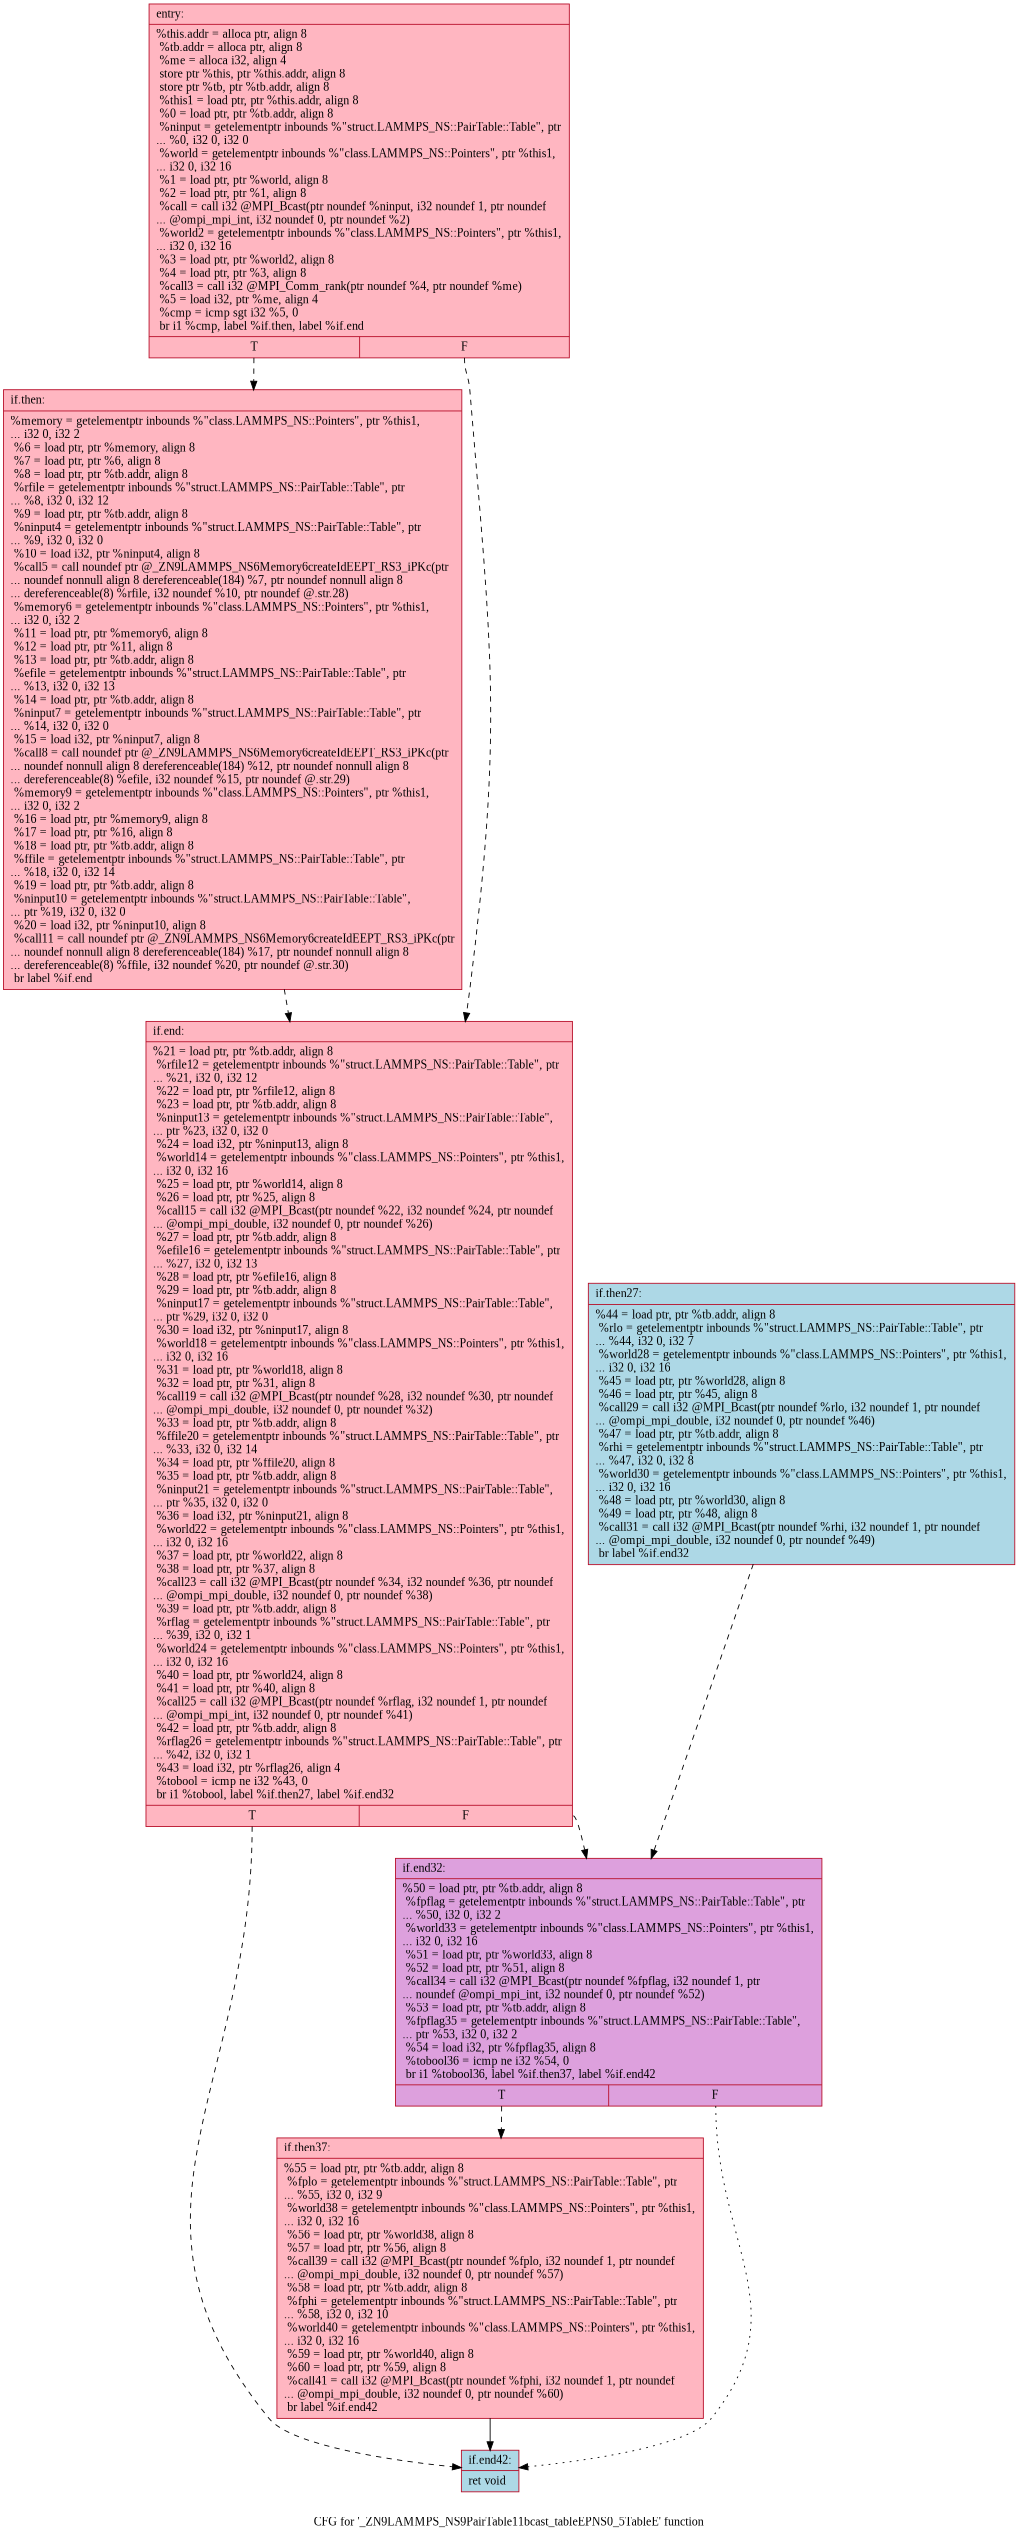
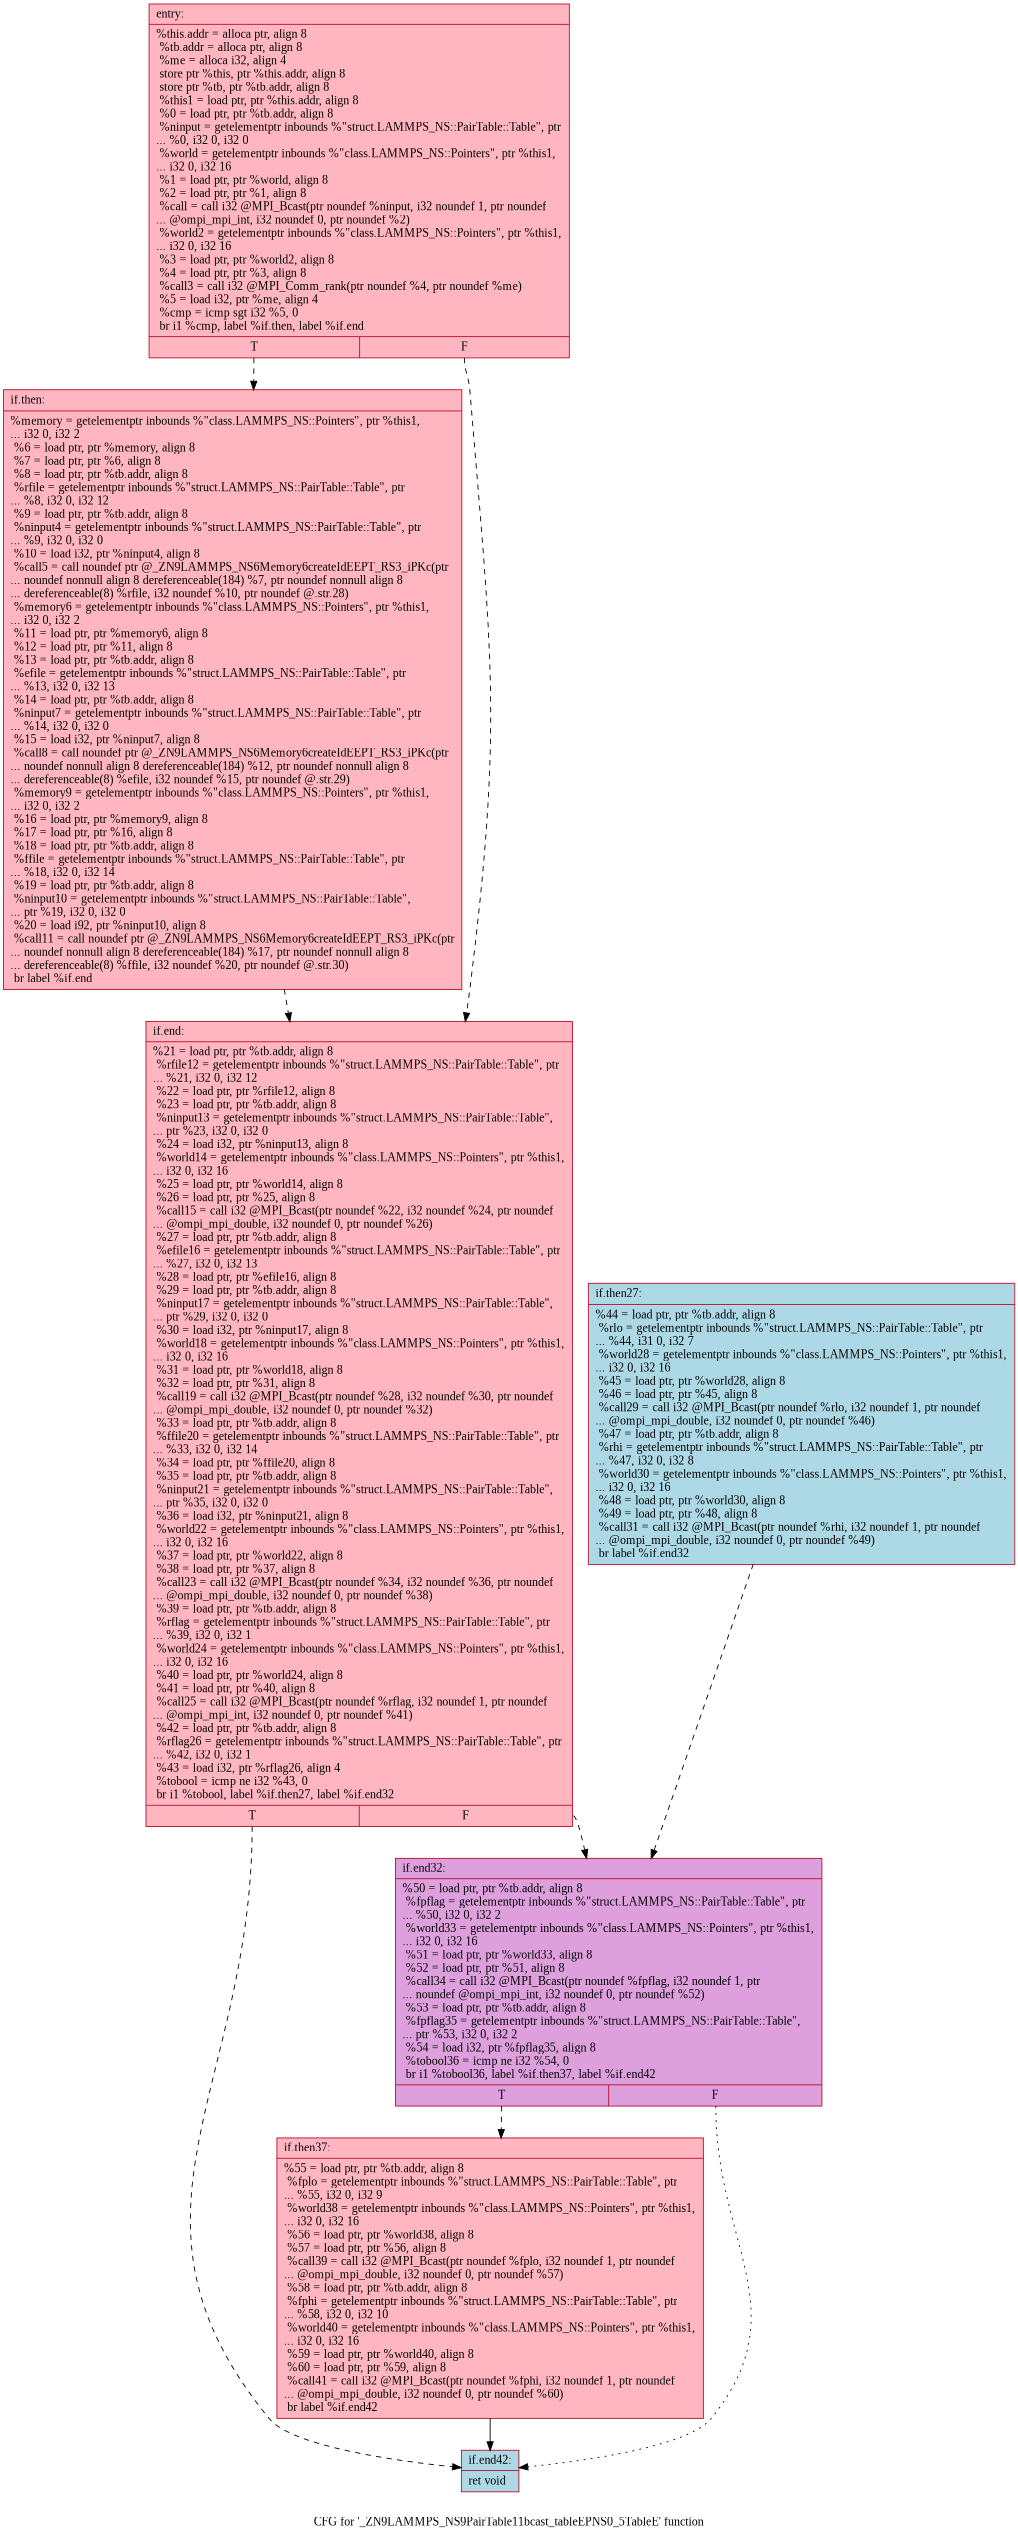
(108, 925) -> (108, 925)
(645, 1341) -> (645, 1341)
